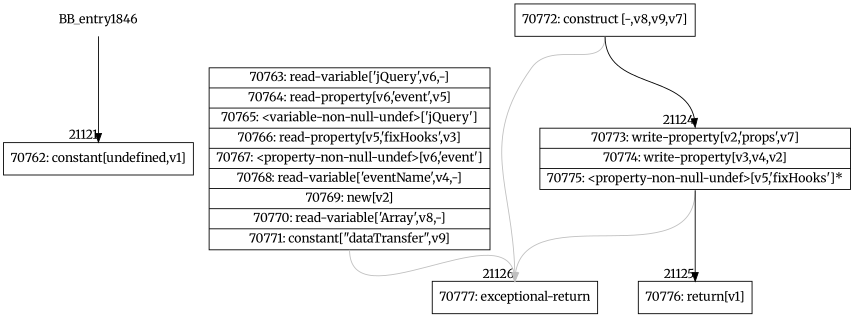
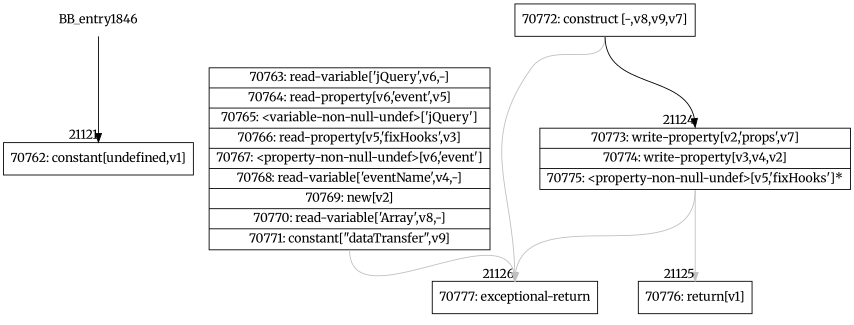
(695, 231) -> (695, 231)
